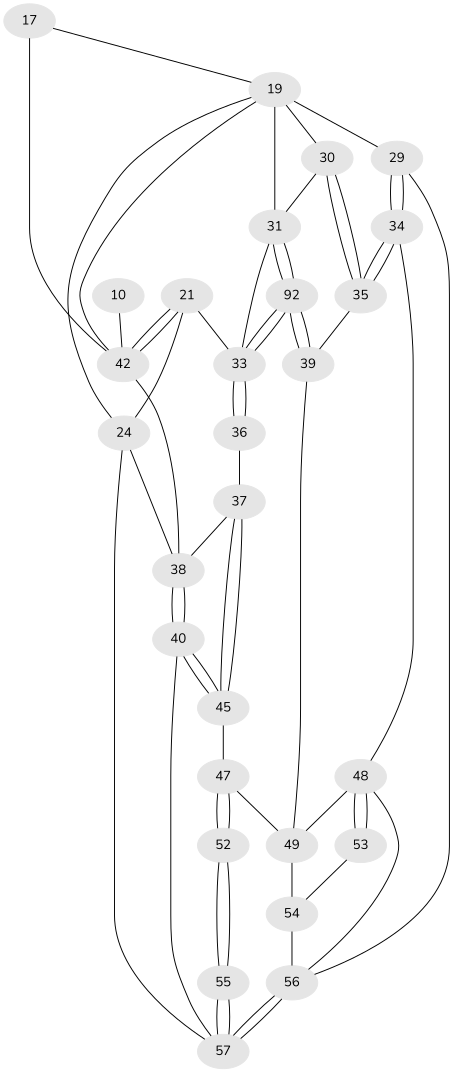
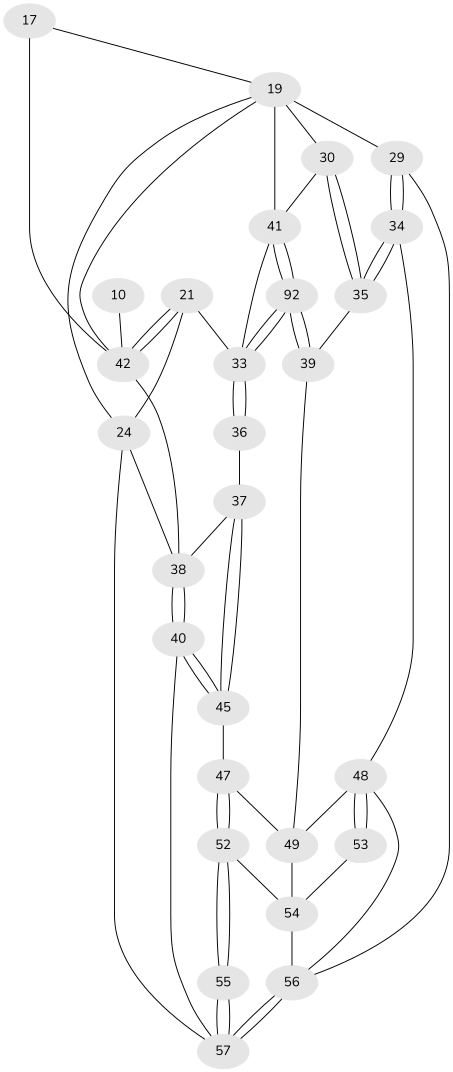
(275, 227) -> (275, 227)
none -> (258, 880)
